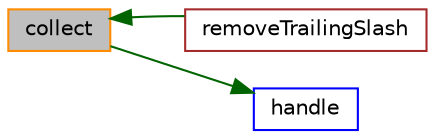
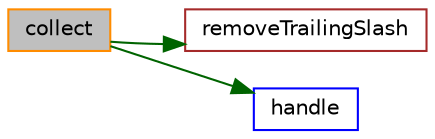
(158, 16) -> (144, 44)
